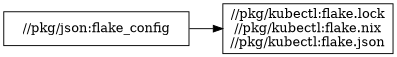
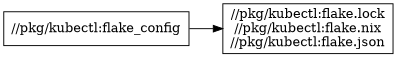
(96, 29) -> (96, 29)
